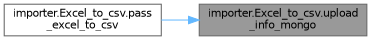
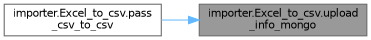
(83, 20) -> (83, 20)
